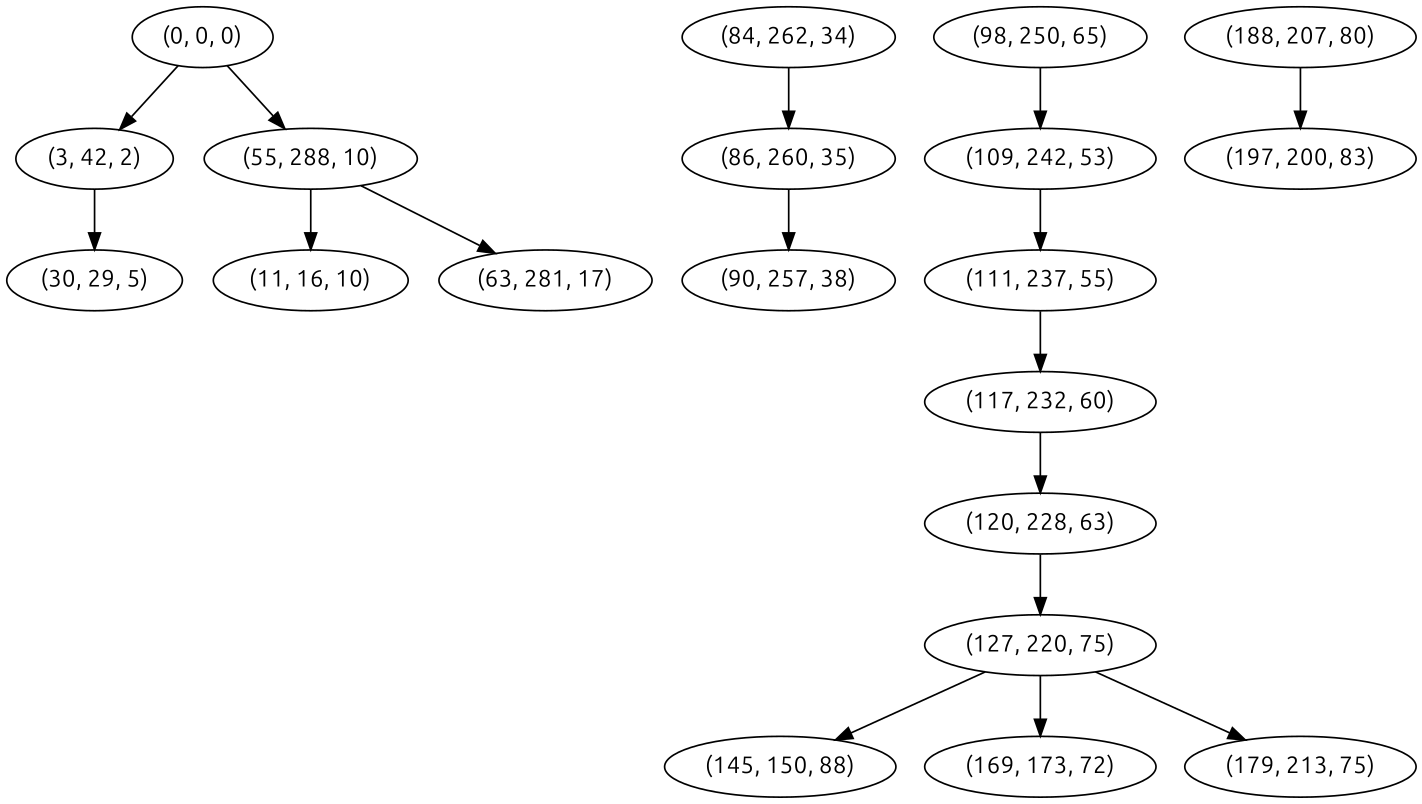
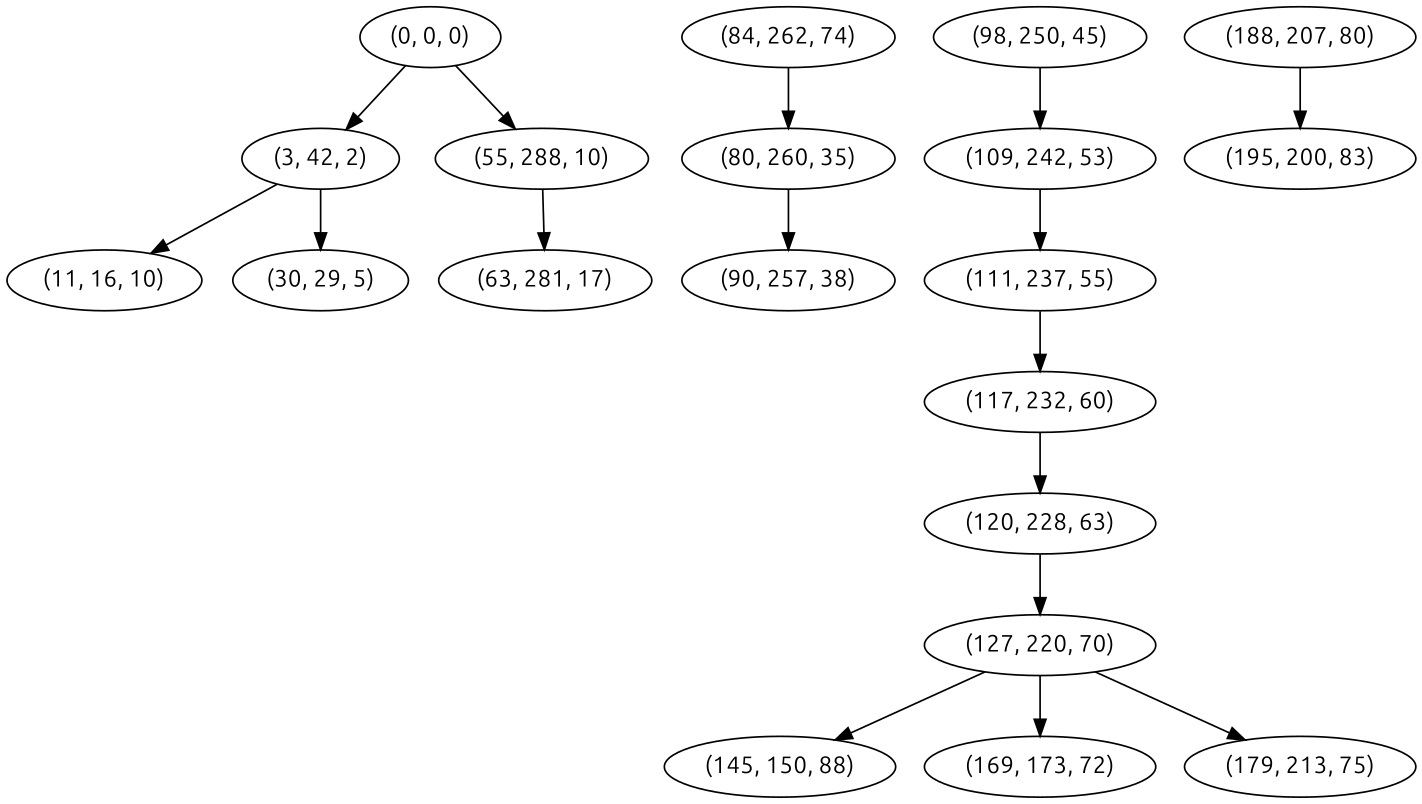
(789, 37) -> (788, 37)
(1040, 37) -> (1040, 37)
(789, 159) -> (788, 159)
(1300, 159) -> (1300, 159)
(311, 211) -> (222, 215)
(1040, 645) -> (1040, 645)
